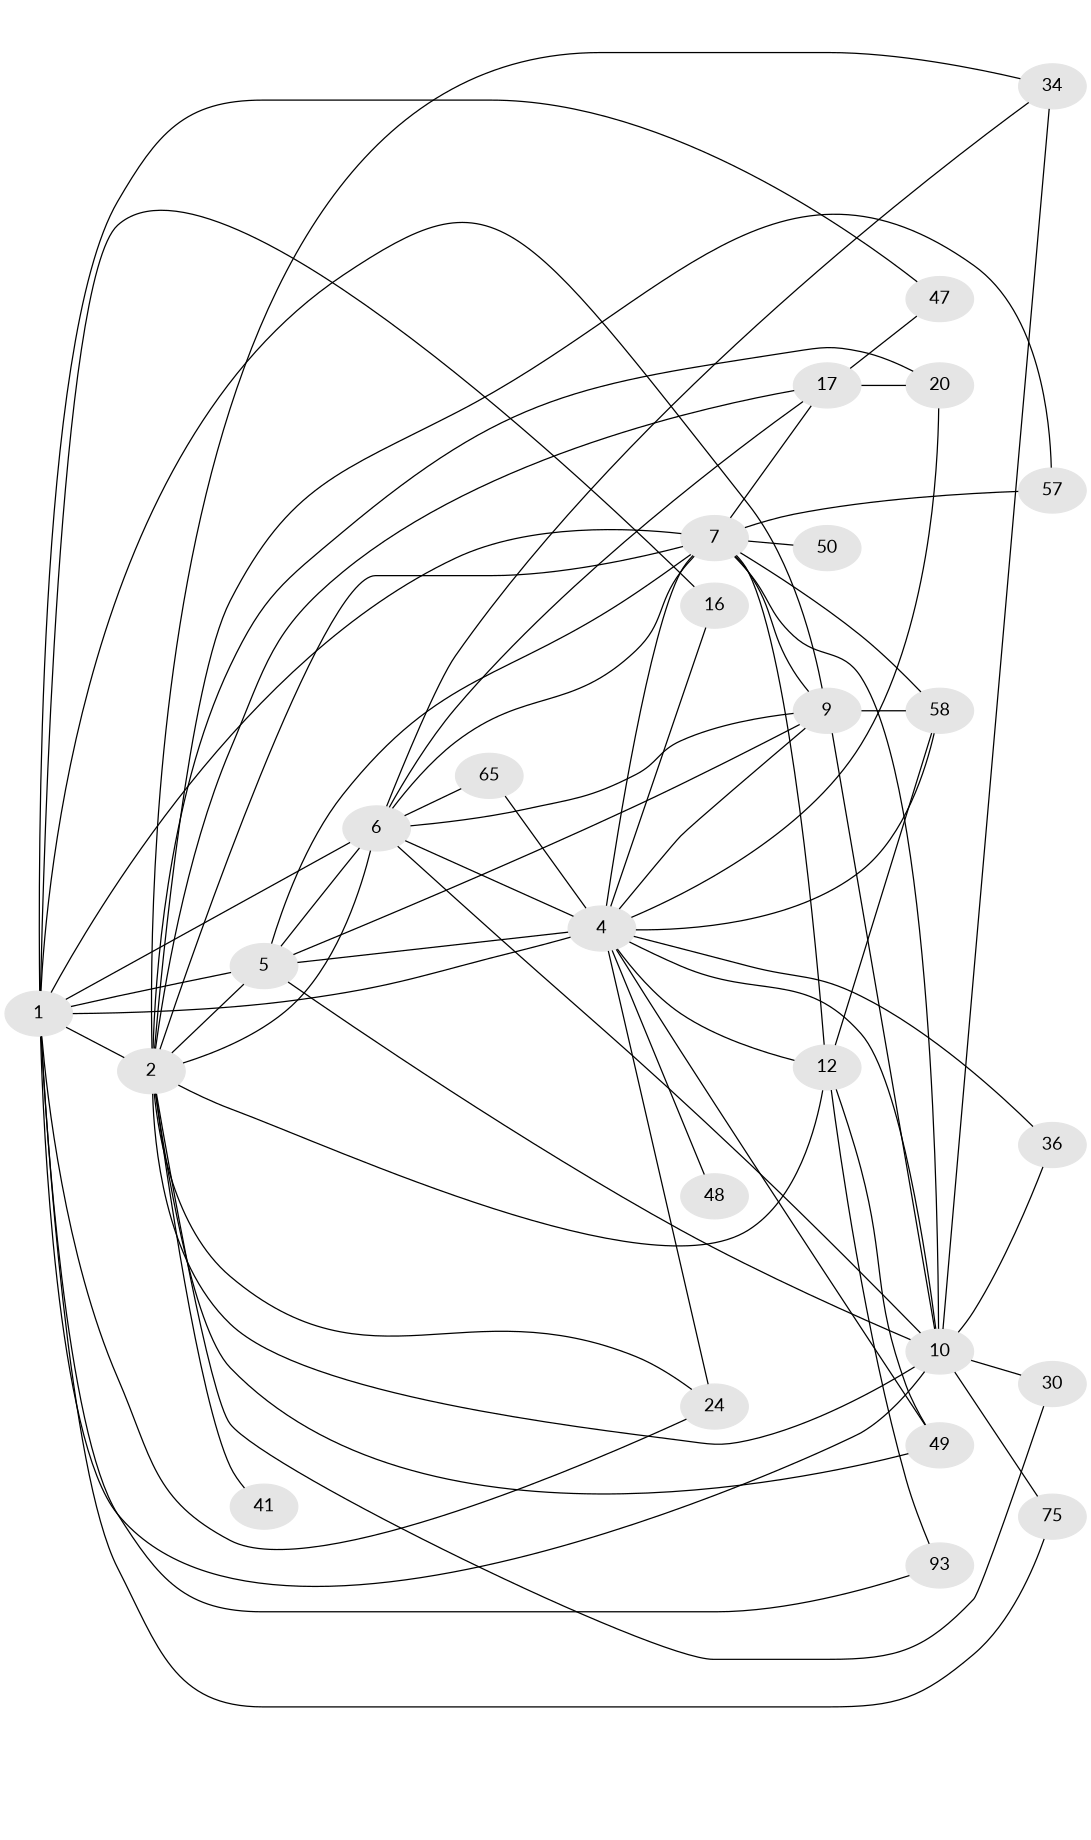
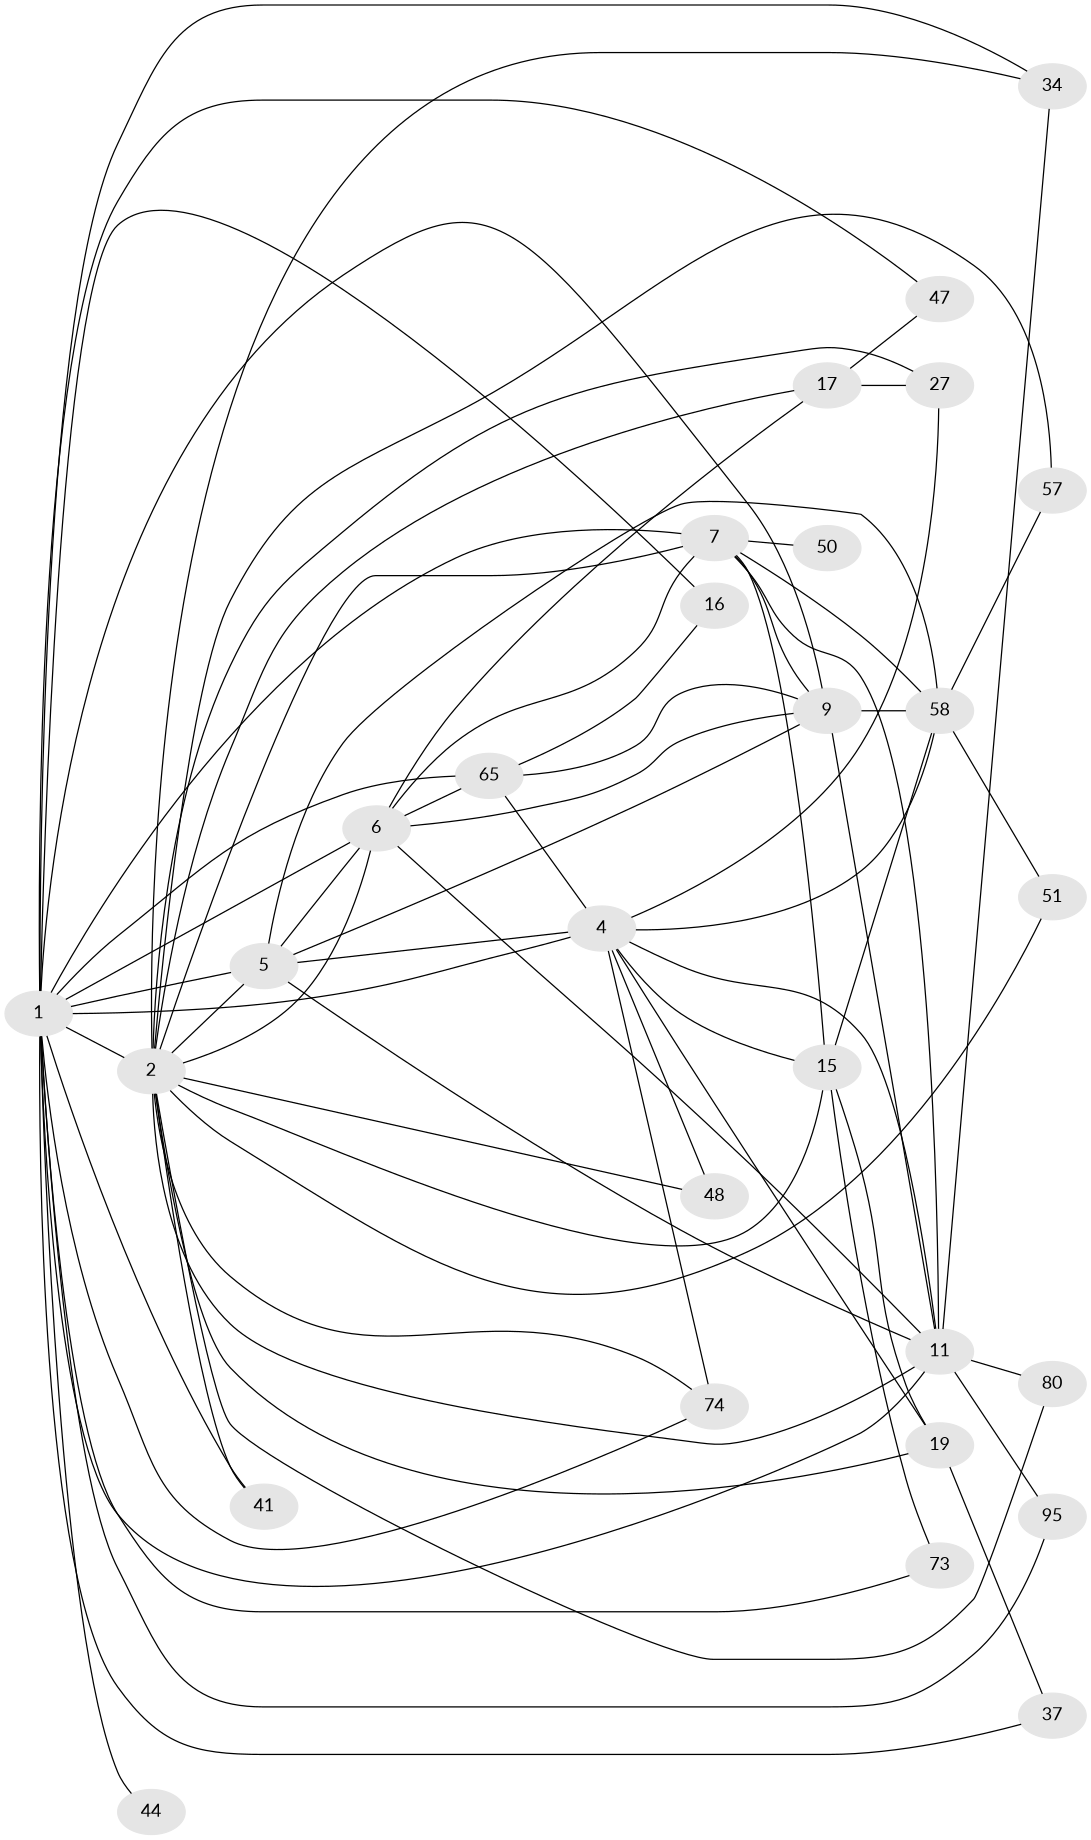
(940, 385) -> (940, 385)
(679, 399) -> (148, 81)
(771, 462) -> none
(880, 501) -> (996, 601)
(449, 697) -> (549, 581)
(637, 727) -> none
(656, 774) -> (620, 710)
(707, 813) -> (658, 718)
none -> (245, 839)
(494, 880) -> none
none -> (1052, 897)
(827, 1067) -> (827, 1067)
none -> (433, 1134)
(1052, 1145) -> none
none -> (132, 1268)
(940, 1352) -> (940, 1352)
(1052, 1384) -> (1052, 1384)
(715, 1407) -> (715, 1407)
(940, 1445) -> (940, 1445)
(1052, 1517) -> (1052, 1517)
(940, 1565) -> (940, 1565)
none -> (1052, 1716)
none -> (151, 1812)
